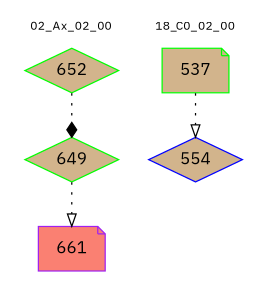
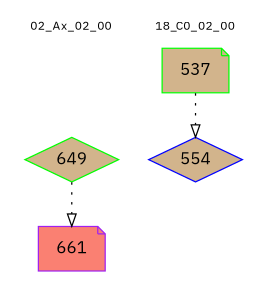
(72, 71) -> none
